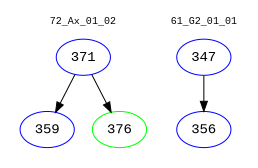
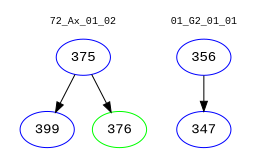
(204, 22) -> (204, 22)
(83, 57) -> (83, 57)
(204, 88) -> (204, 88)
(47, 130) -> (47, 130)
